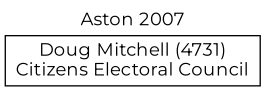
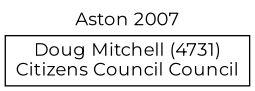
(133, 61) -> (127, 61)
